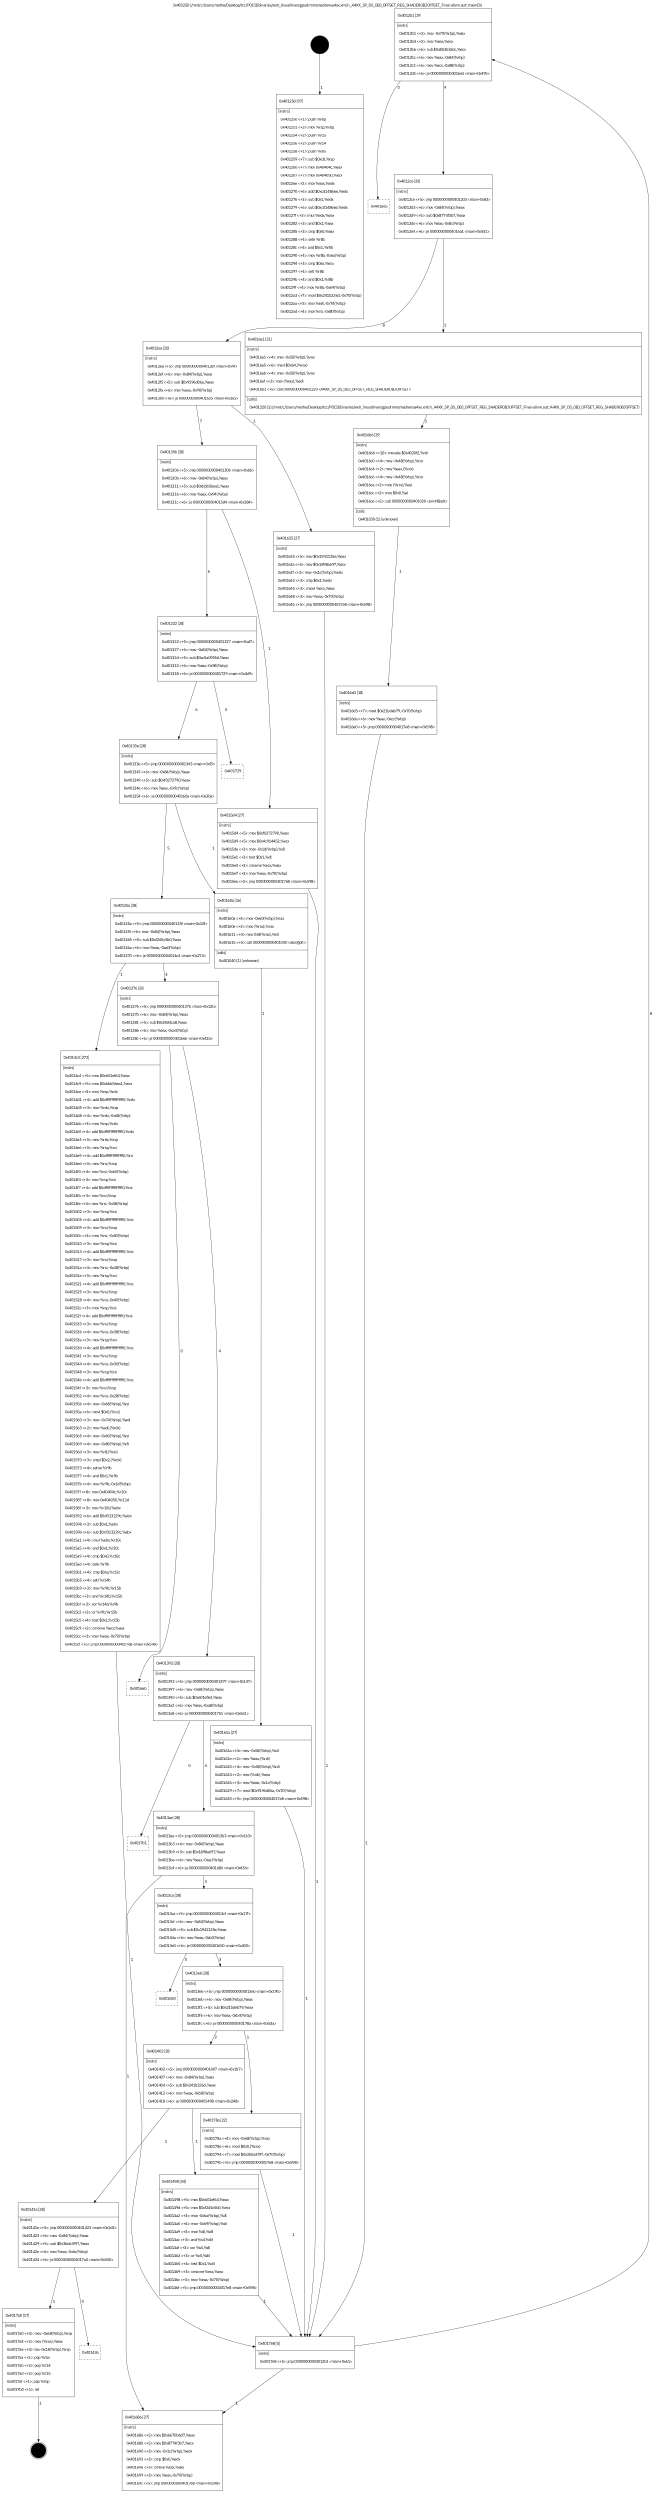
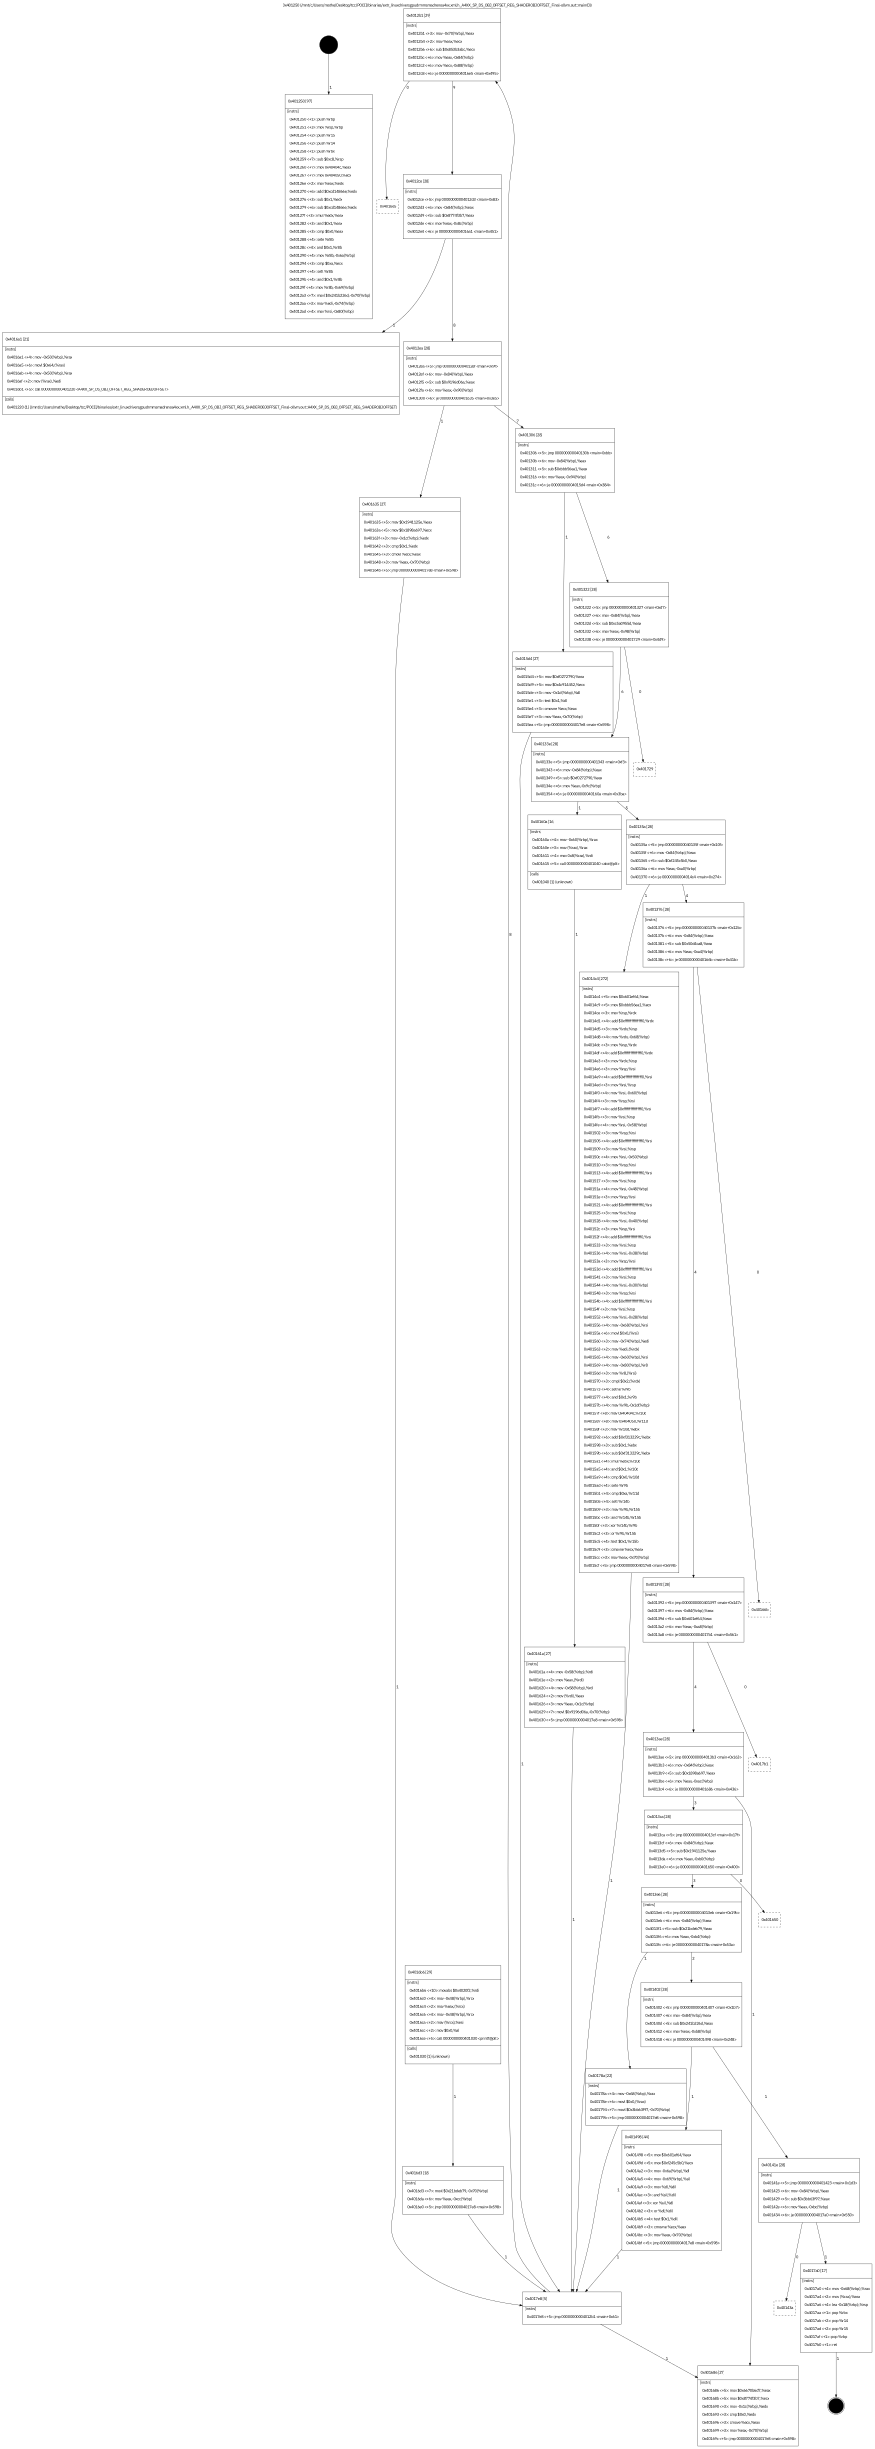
(425, 420) -> none
